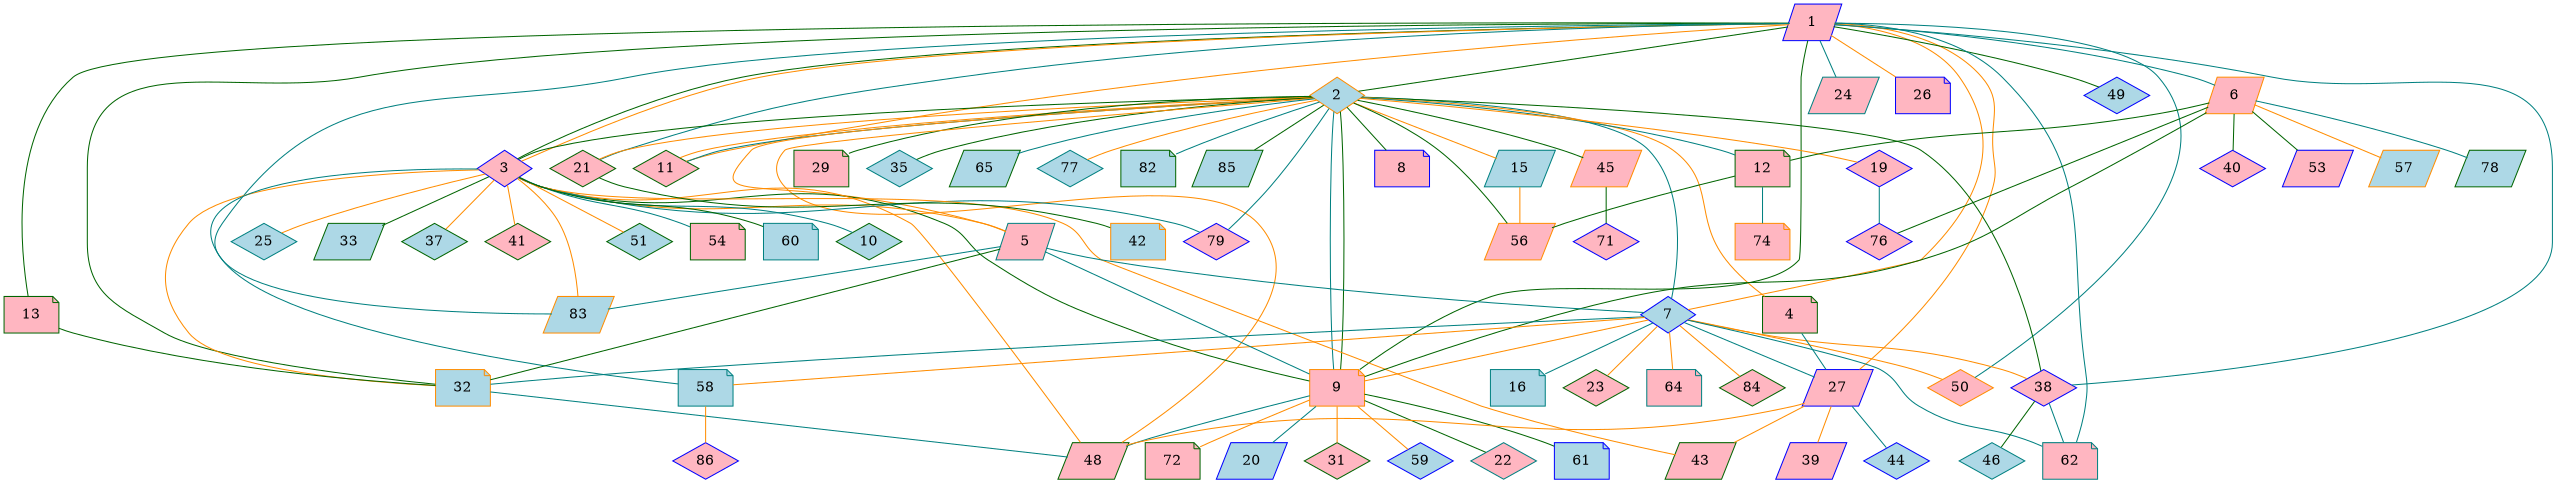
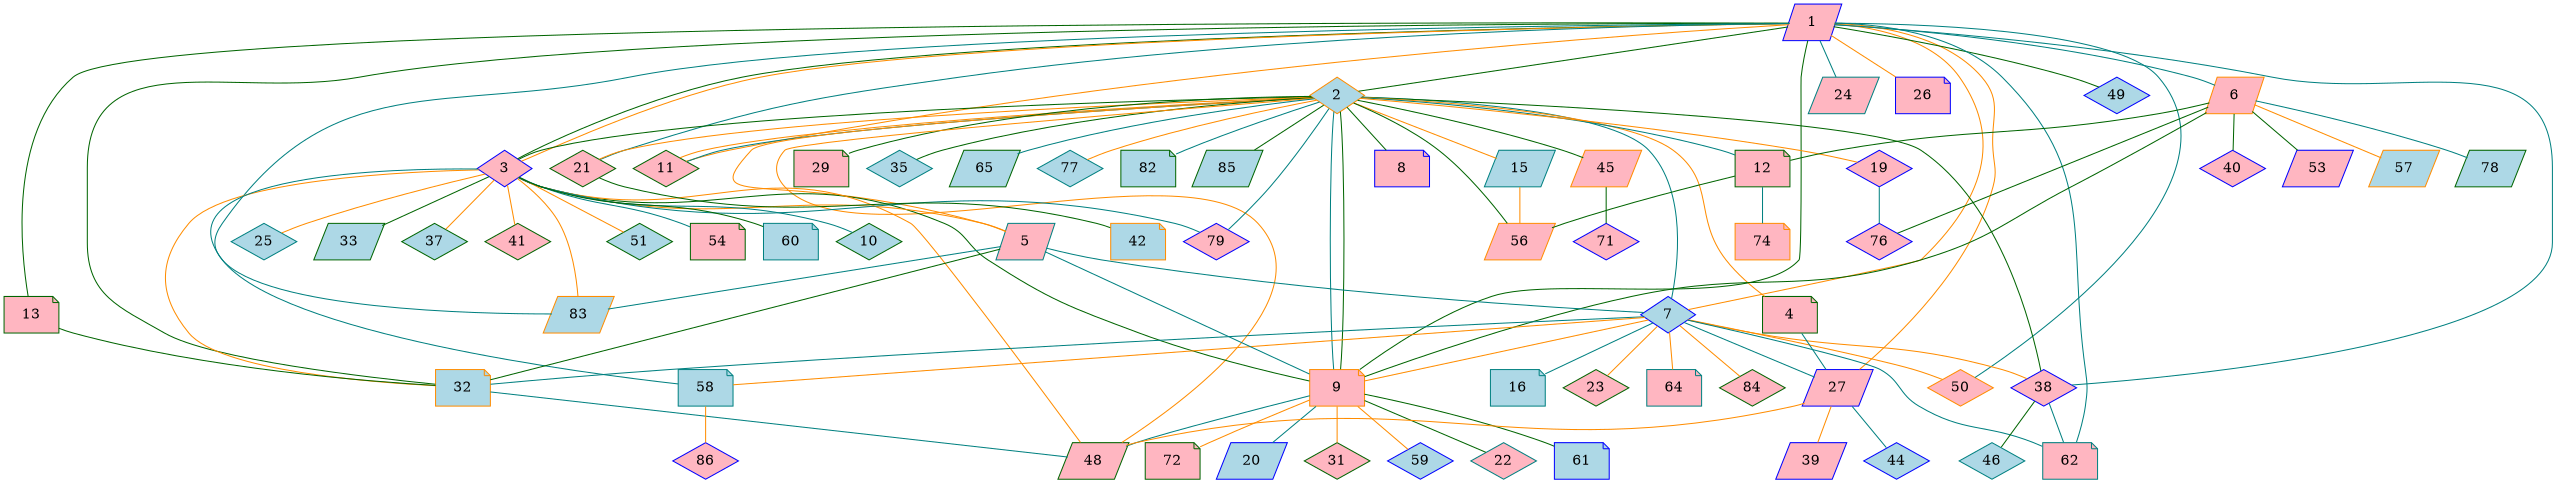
(1701, 461) -> none
